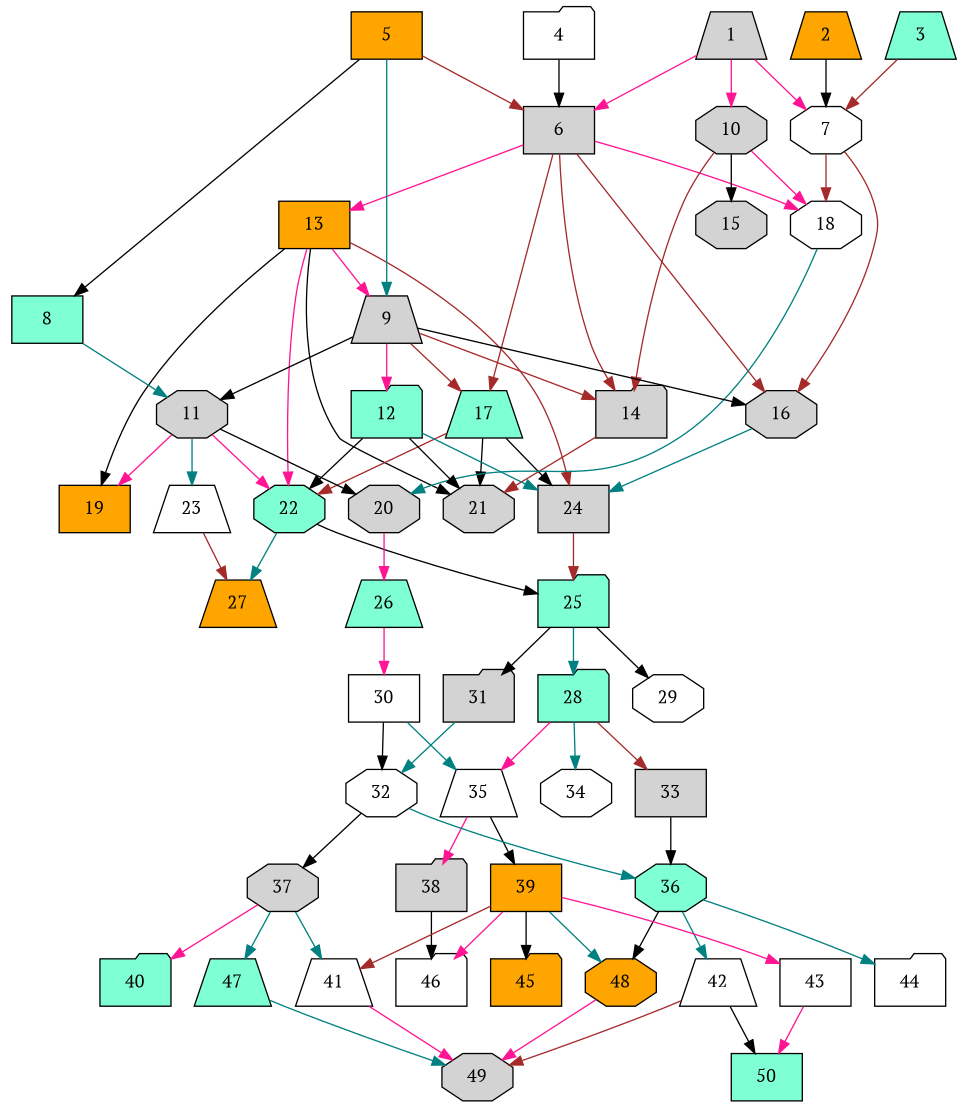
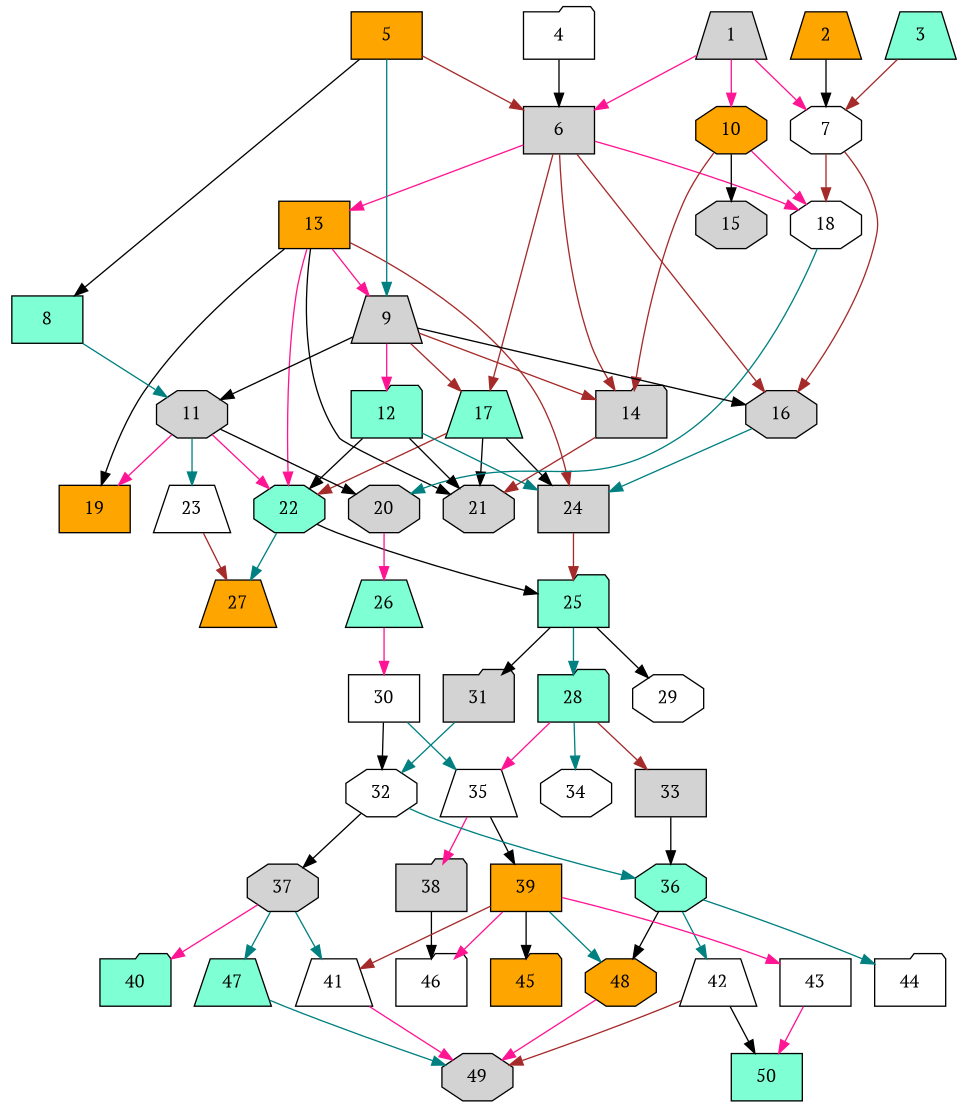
(731, 130) -> (731, 130)
